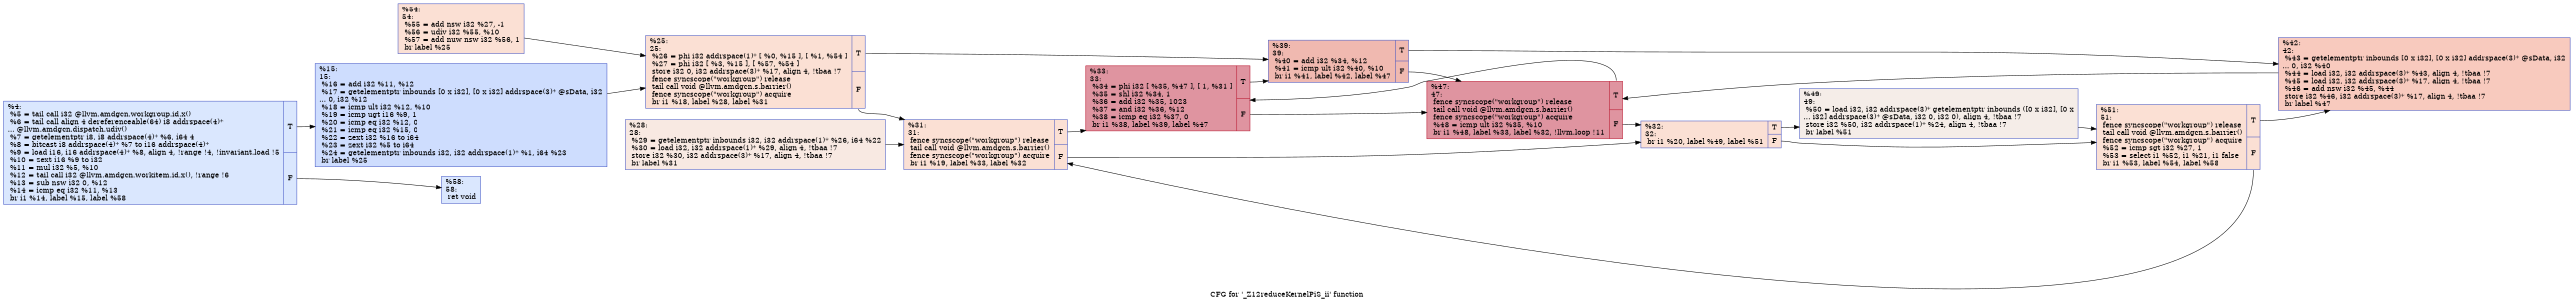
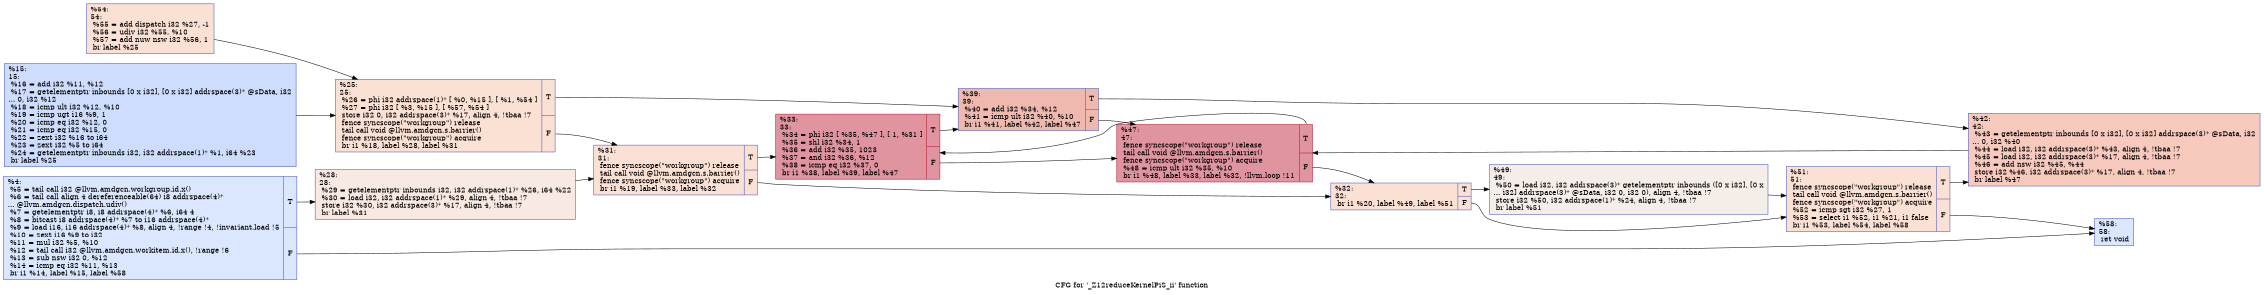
(453, 25) -> (150, 25)
(303, 127) -> (303, 202)
(1683, 269) -> (2020, 219)
